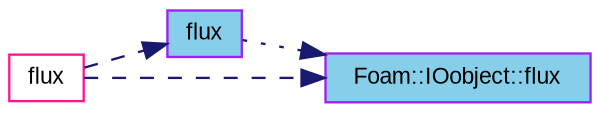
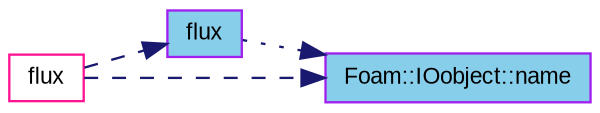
(458, 78) -> (458, 78)
